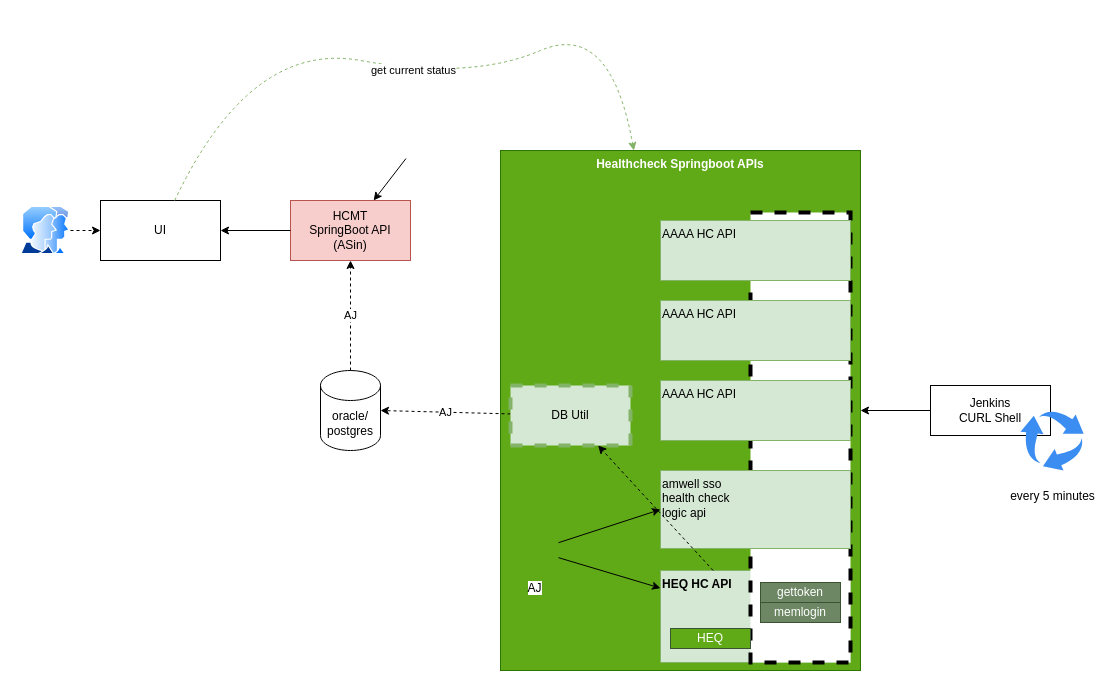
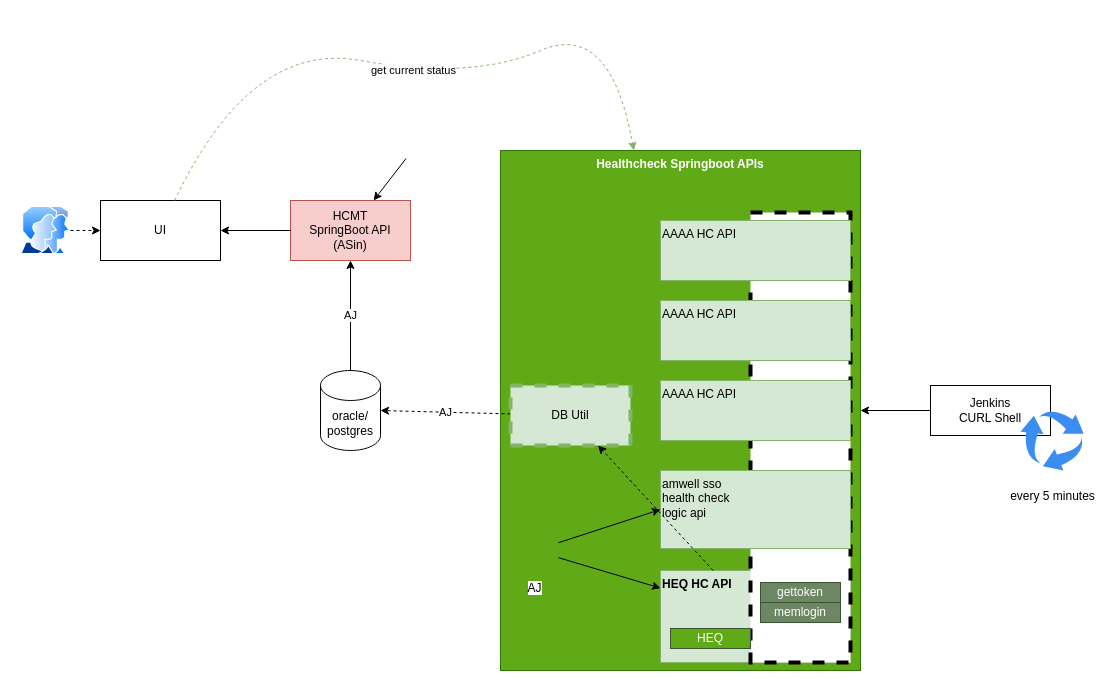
(351, 345) -> (351, 345)
